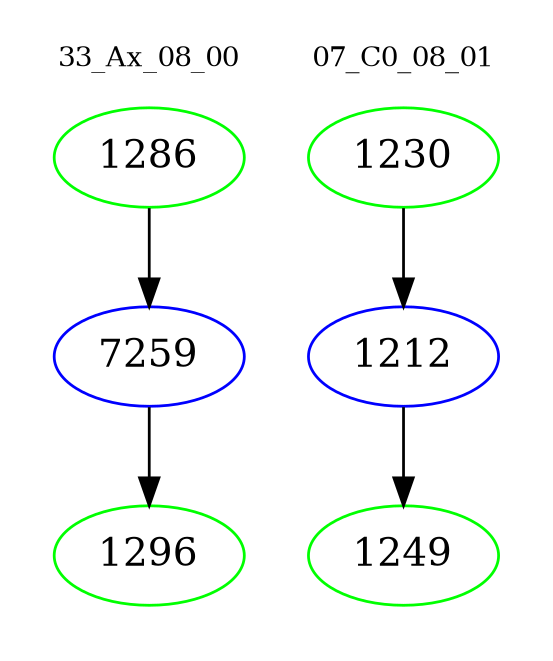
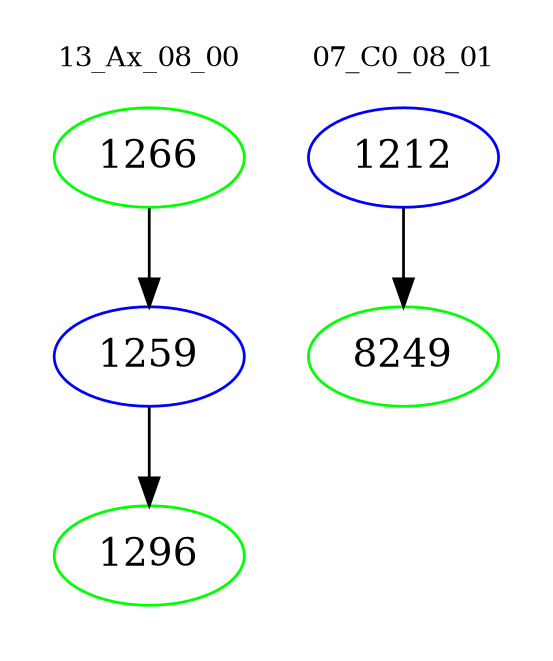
(149, 59) -> (149, 59)
(149, 158) -> (149, 158)
(404, 158) -> none
(149, 357) -> (149, 357)
(404, 556) -> (404, 357)
